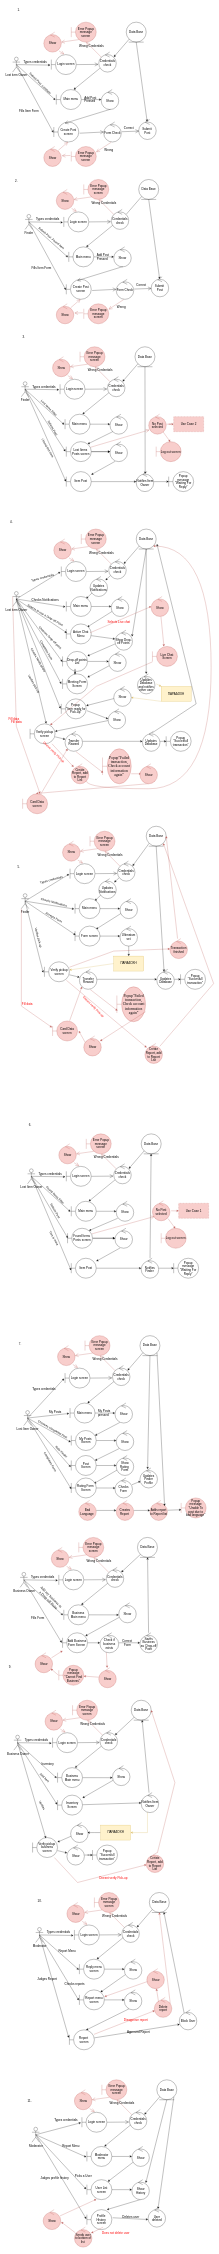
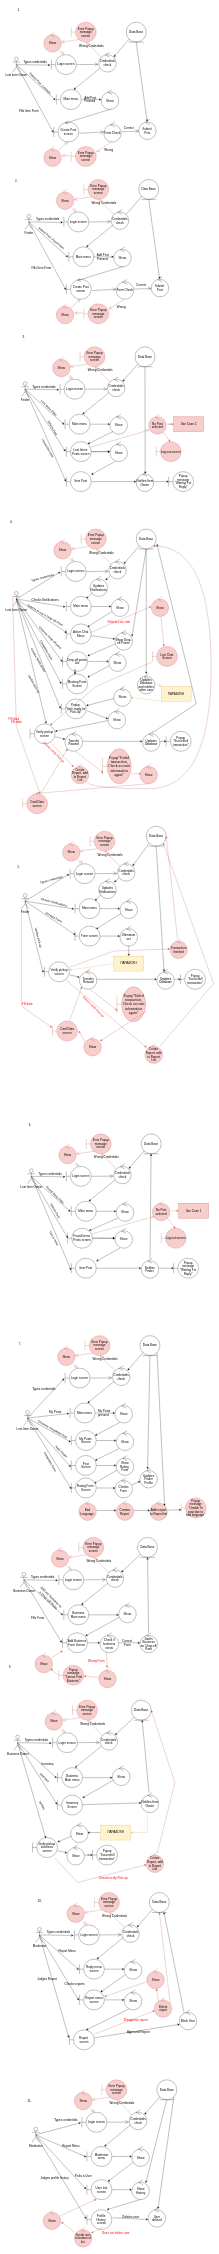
(189, 423) -> (189, 423)
(194, 1211) -> (194, 1211)
none -> (96, 1662)
